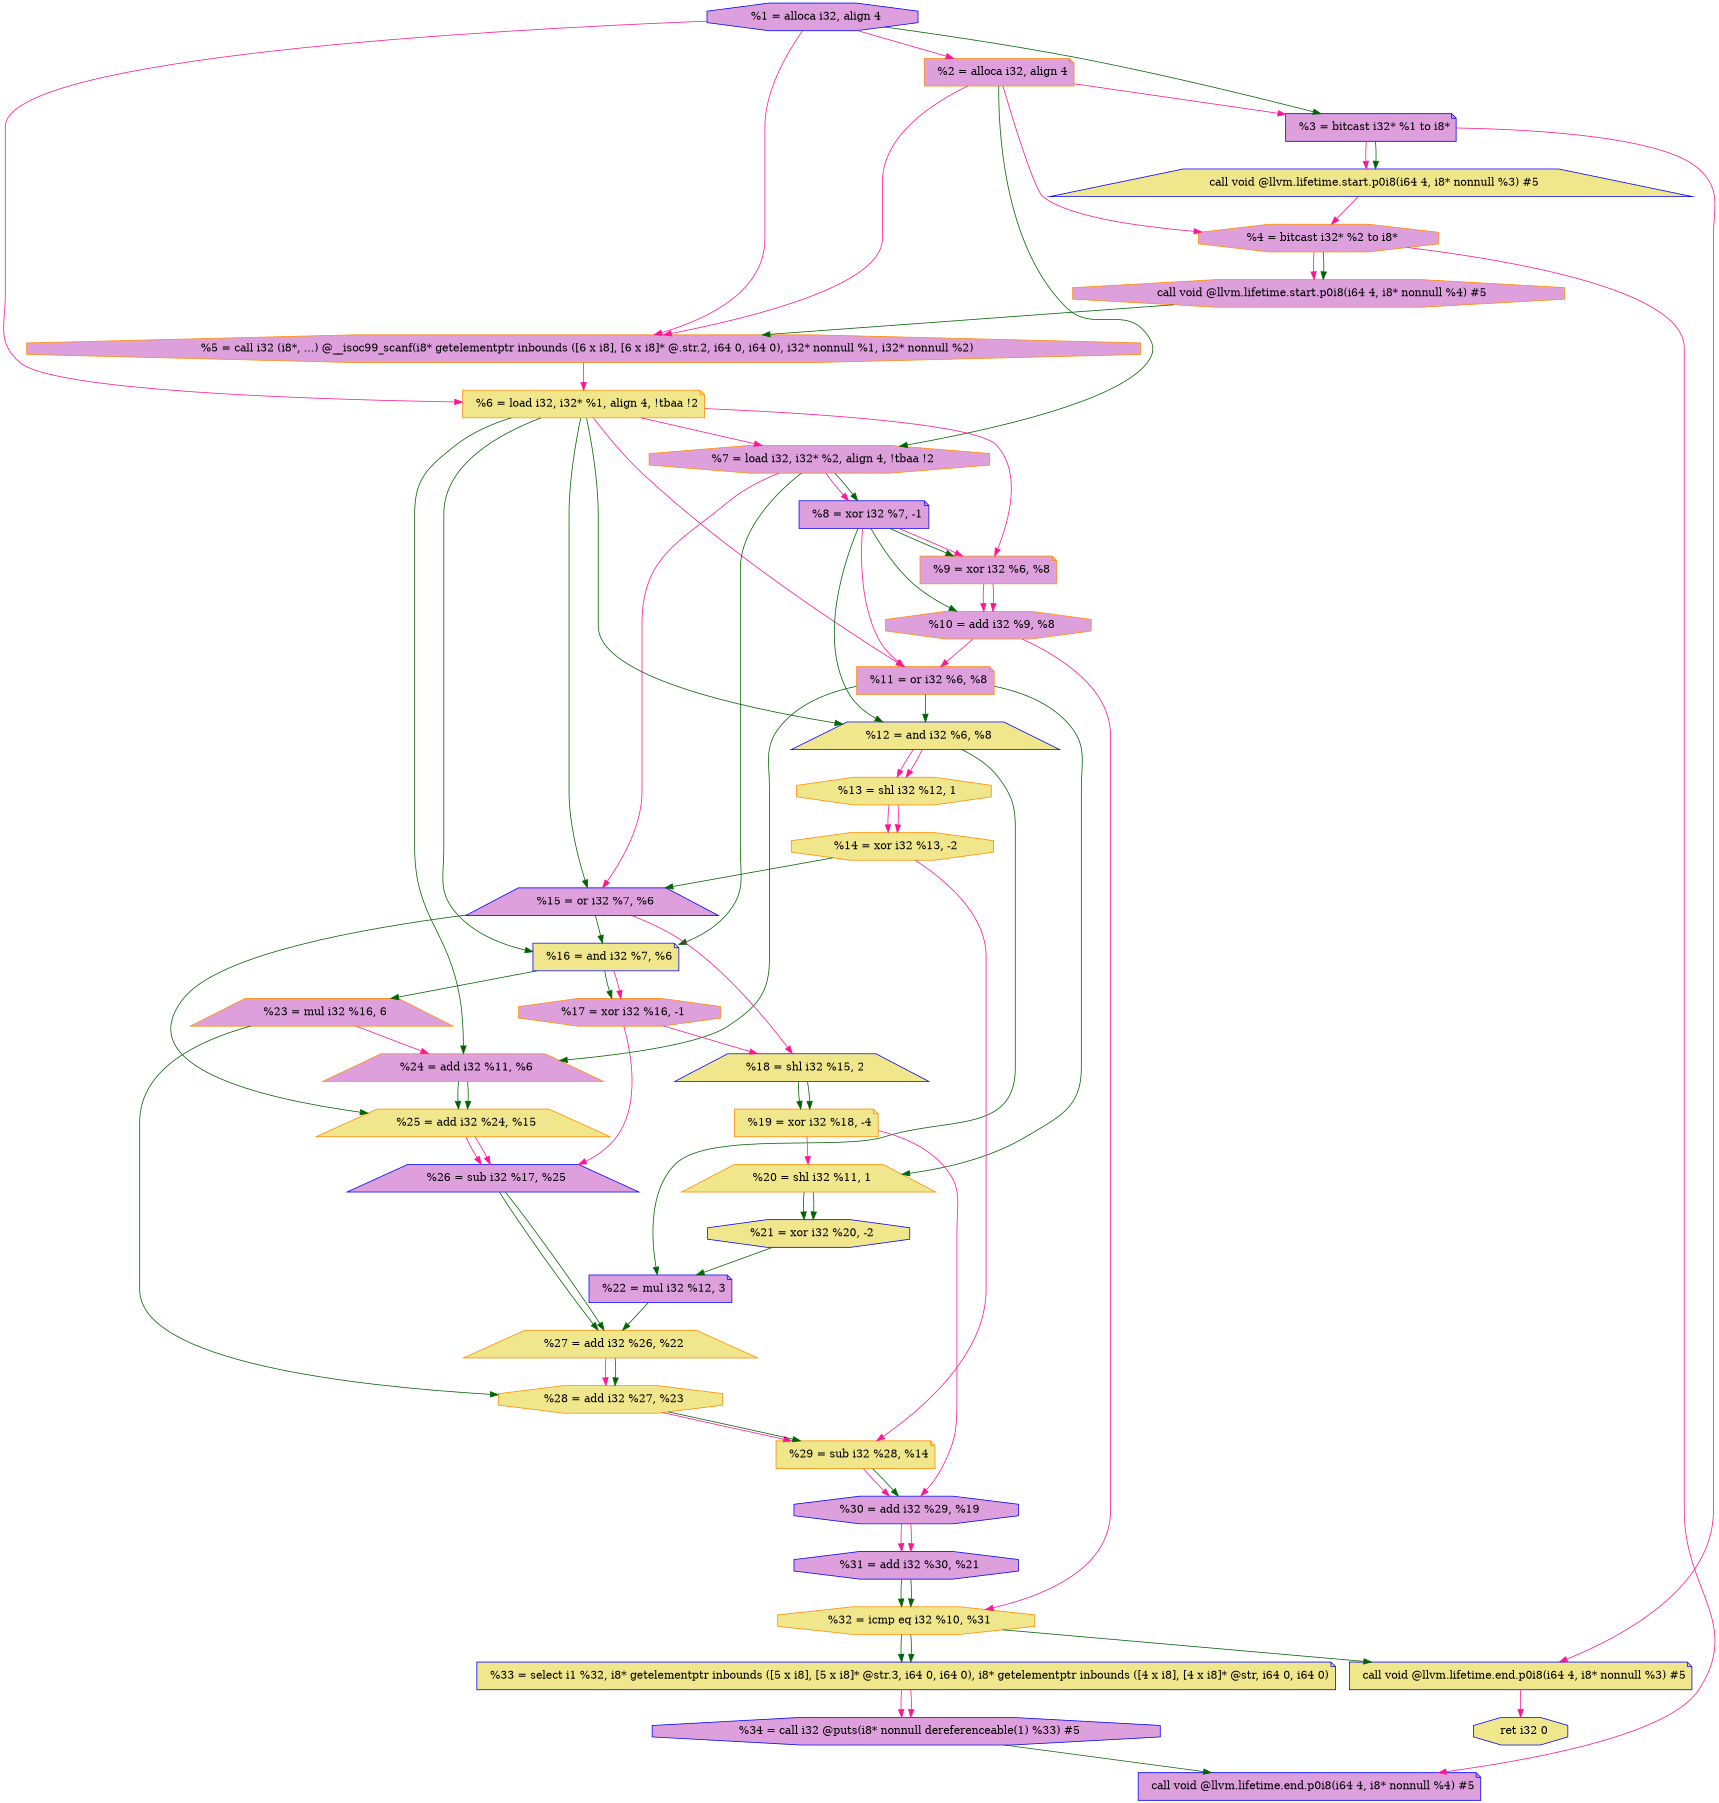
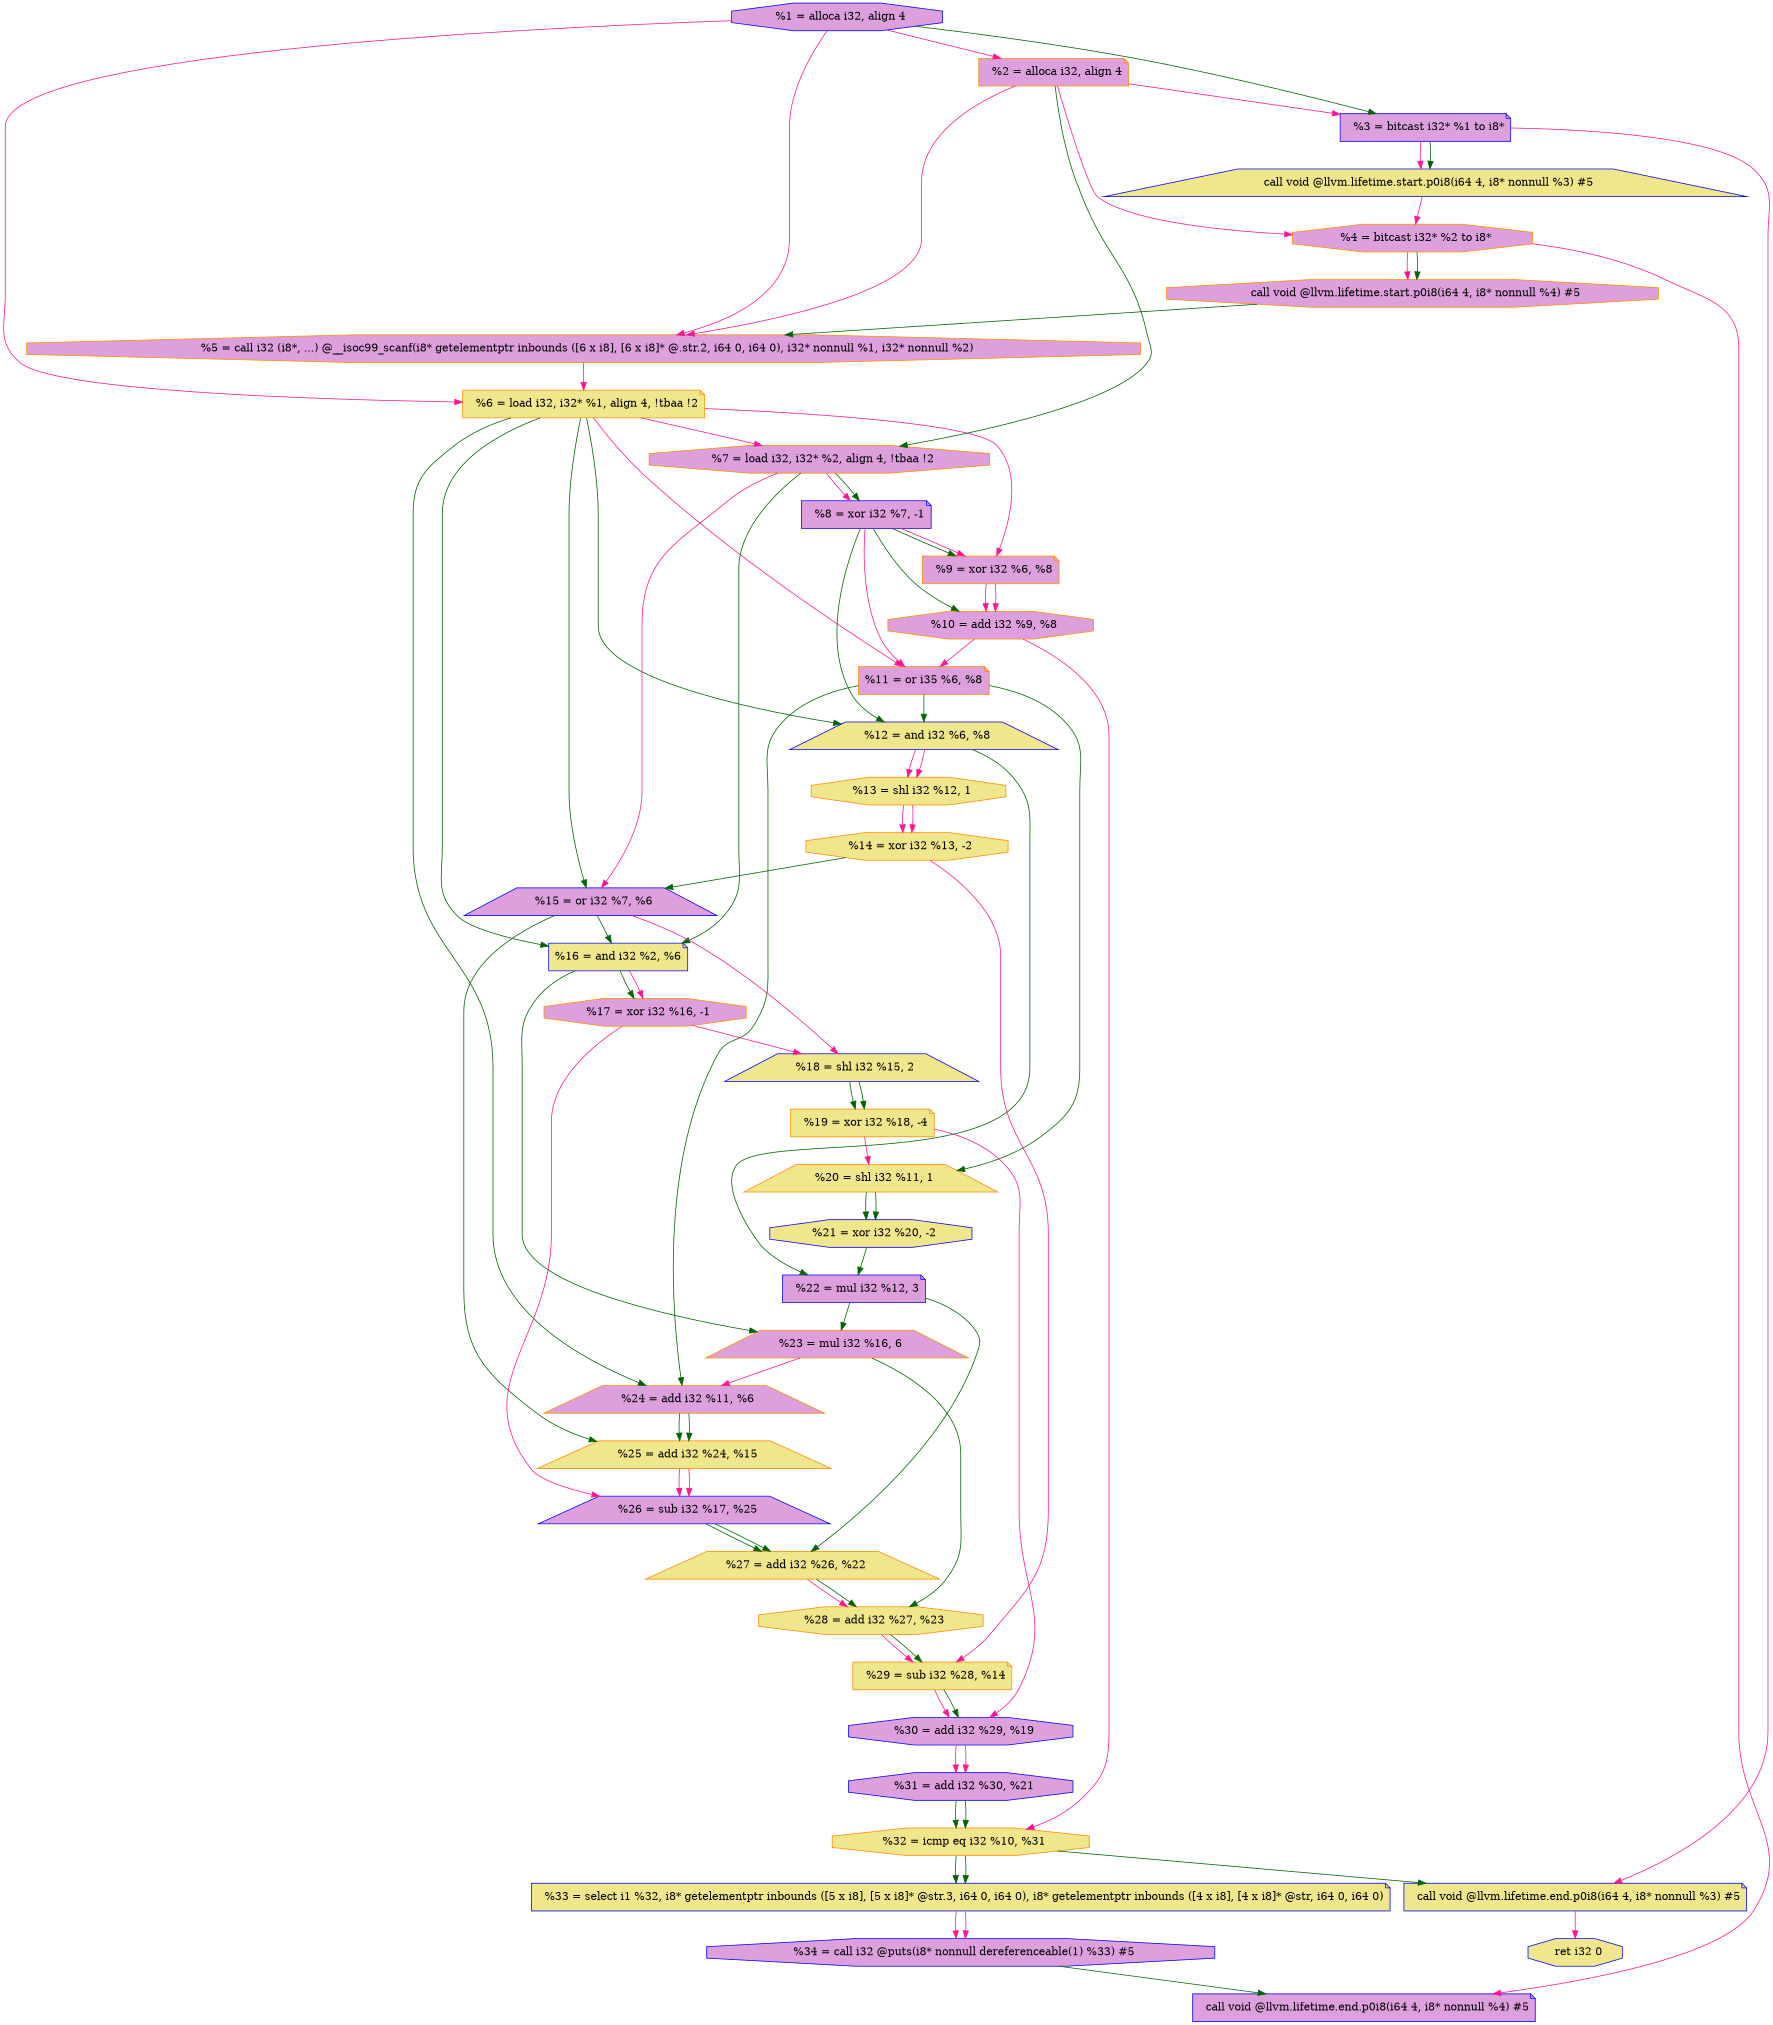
(925, 680) -> (924, 680)
(606, 957) -> (618, 957)
none -> (847, 1313)
